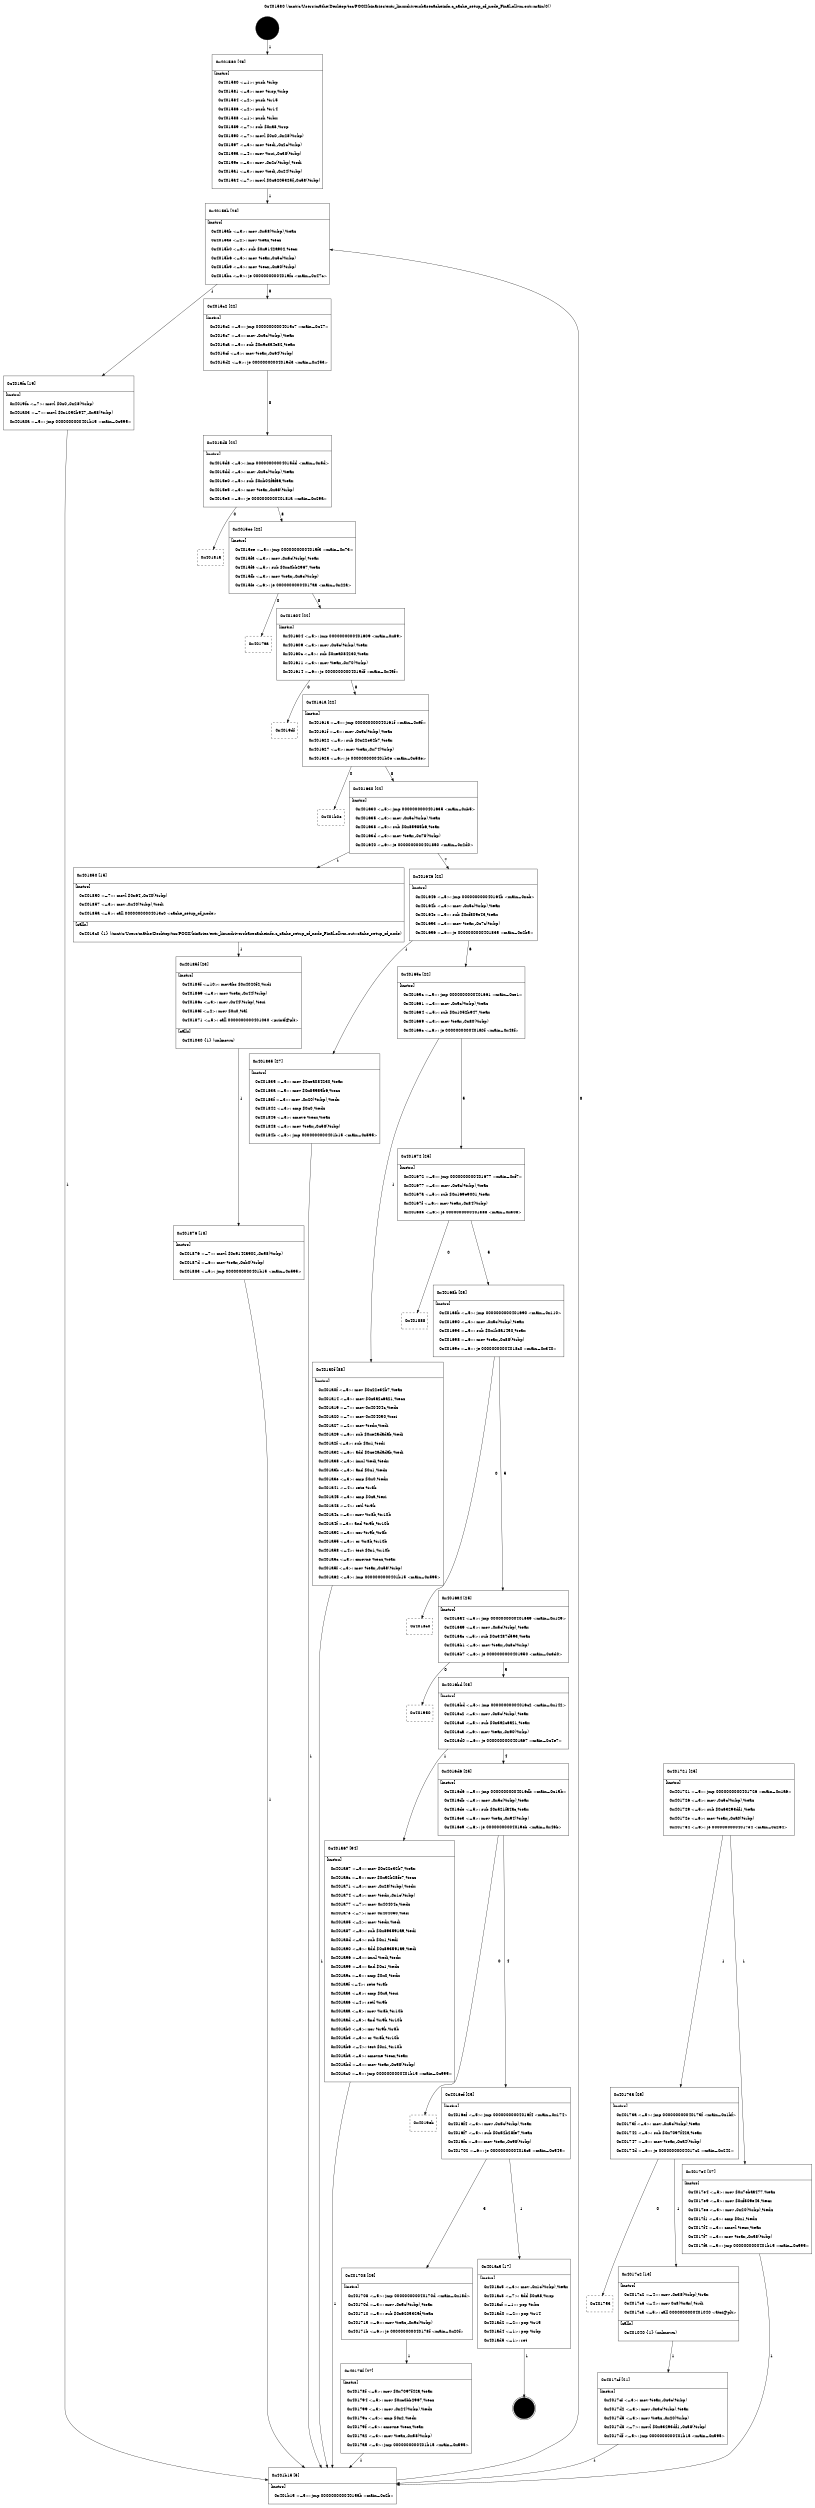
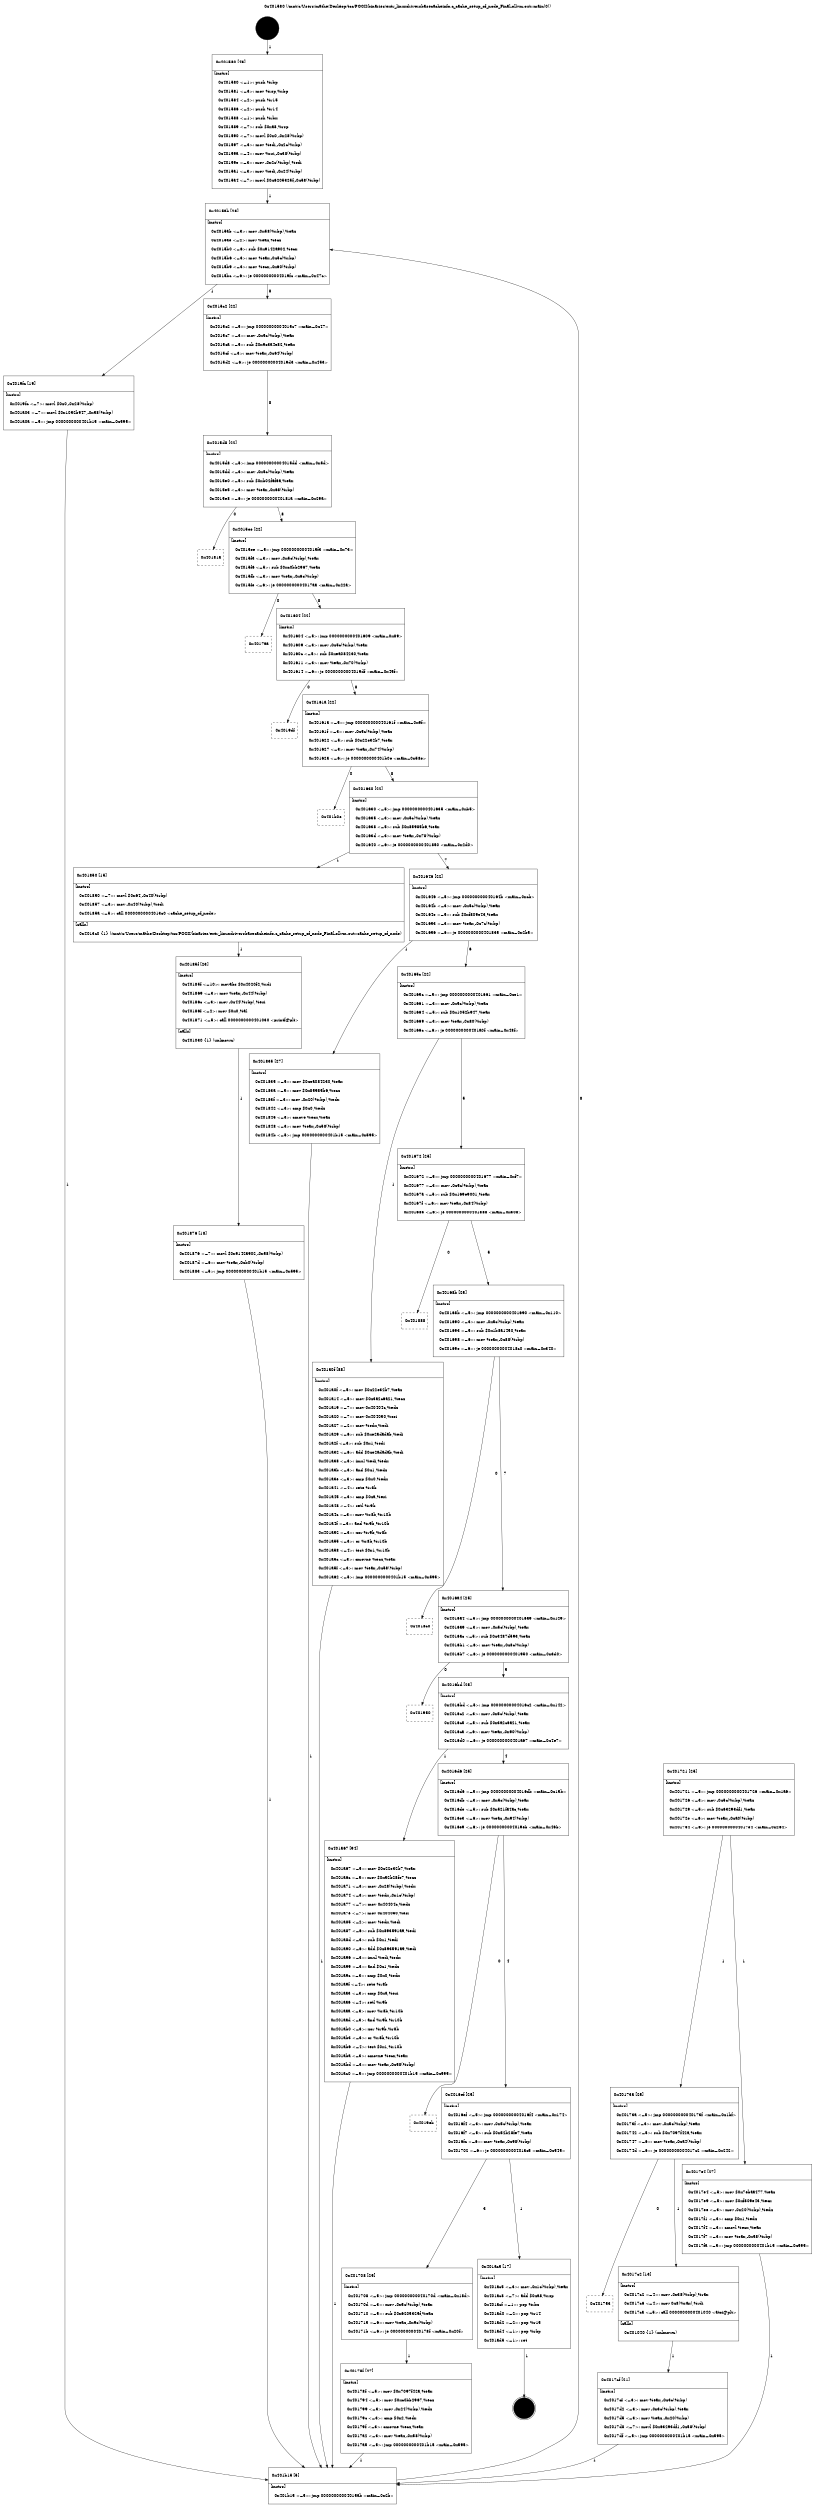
(505, 1474) -> (505, 1474)
